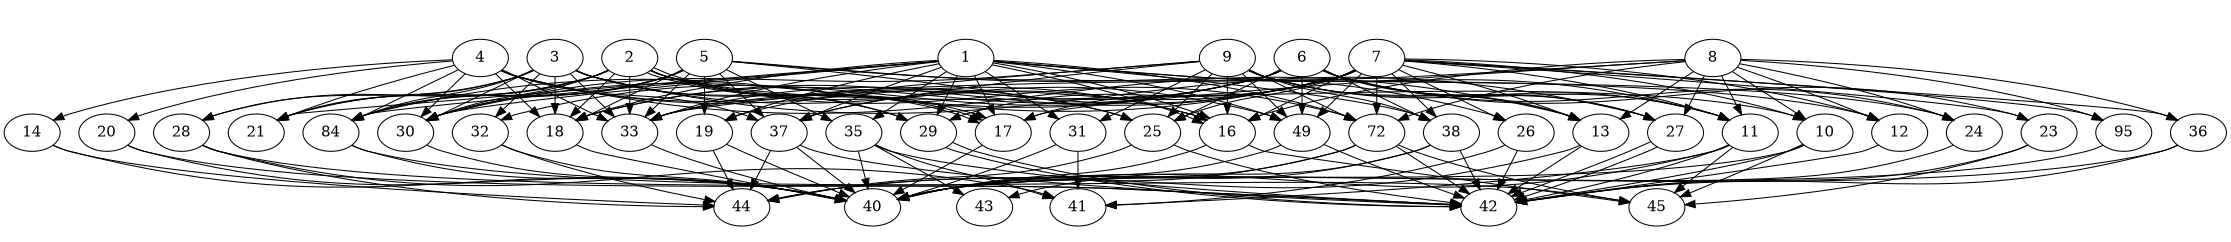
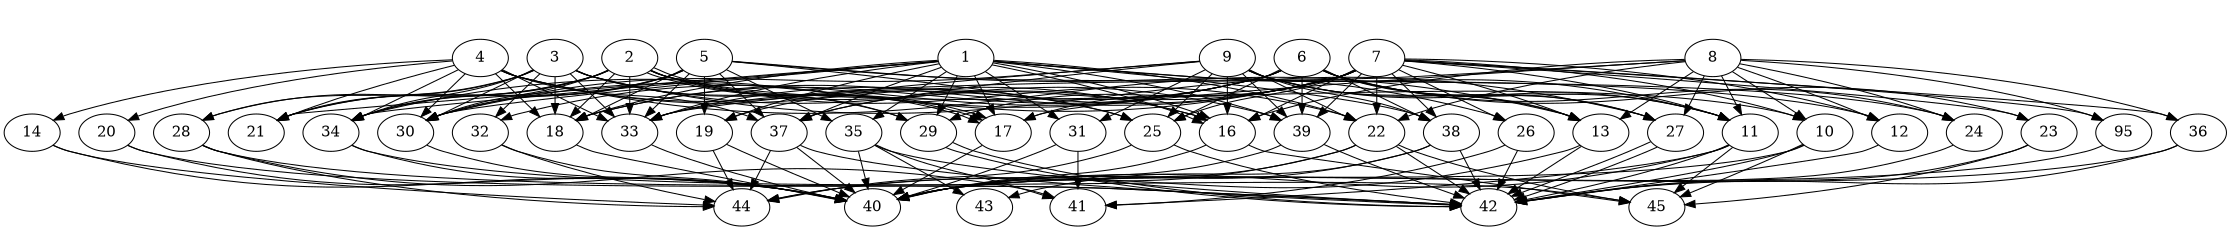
(331, 133) -> (331, 133)
(1302, 133) -> (1302, 133)
(1377, 133) -> (1377, 133)
